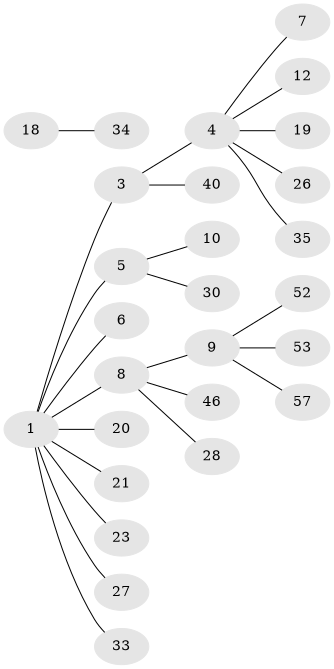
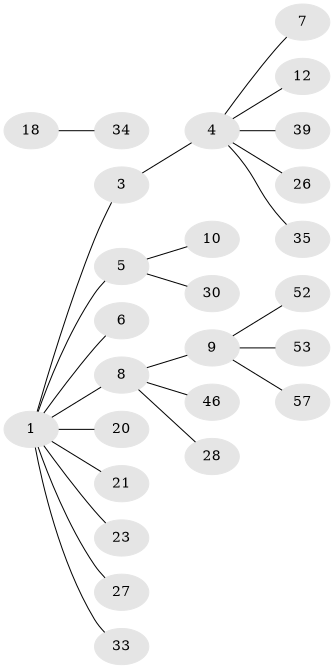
(303, 131) -> (303, 131)
(212, 185) -> none
